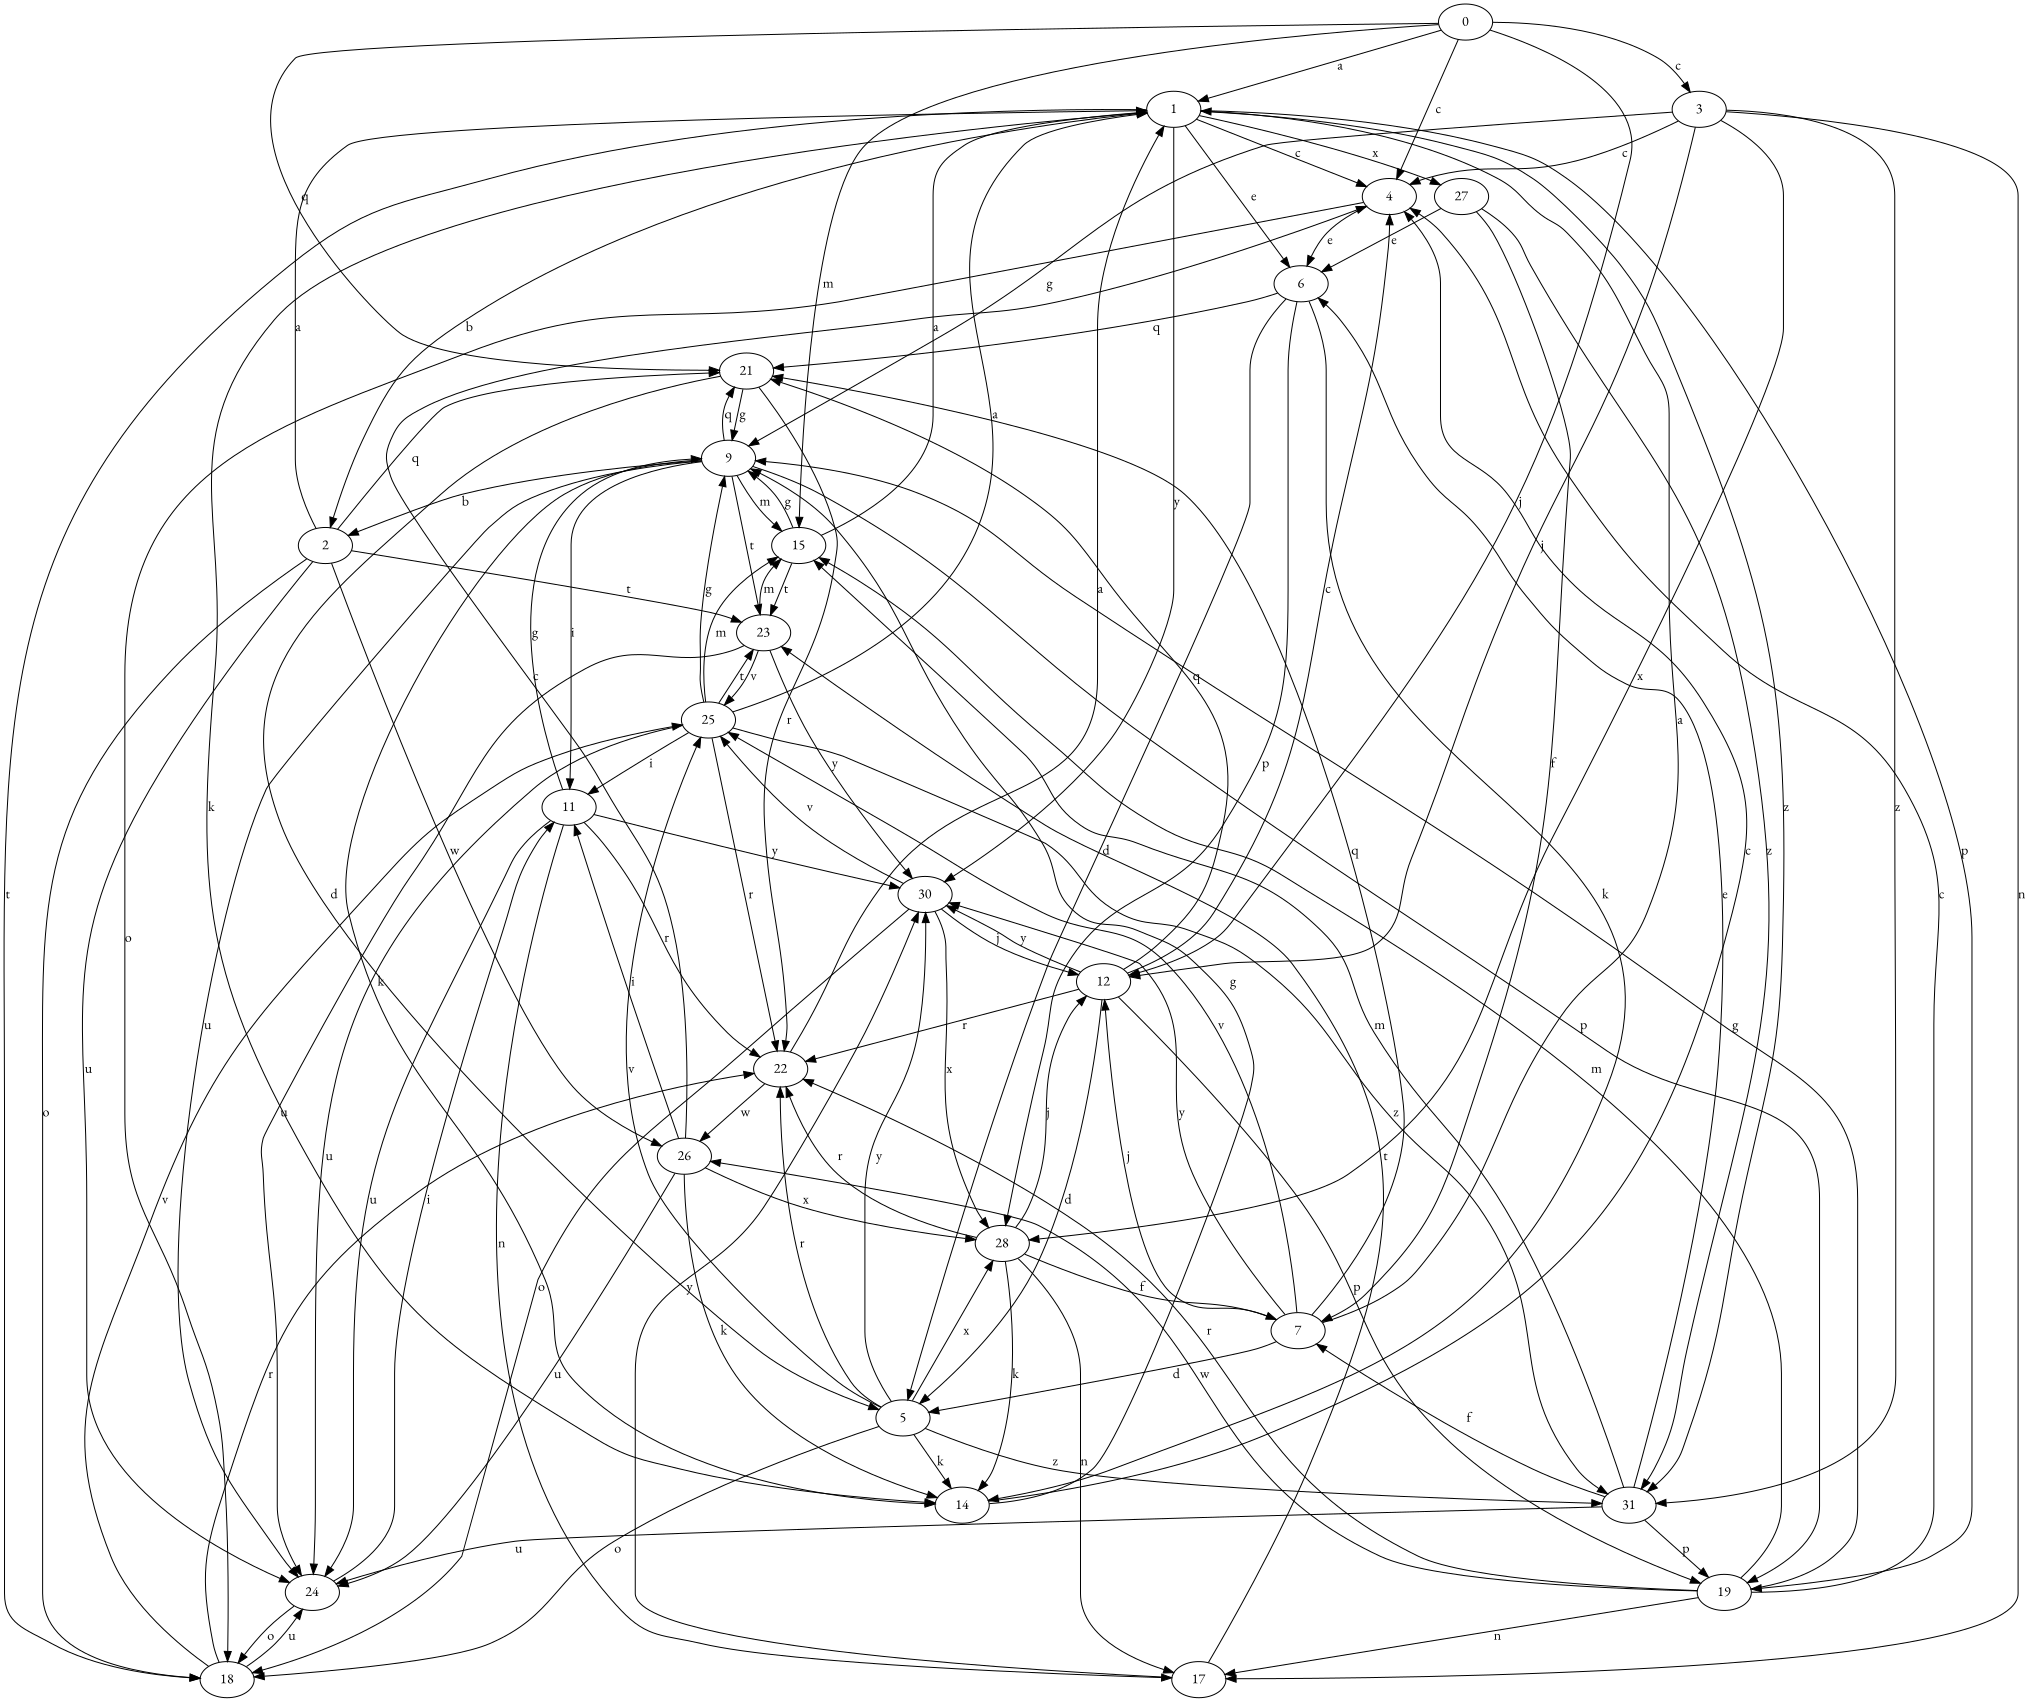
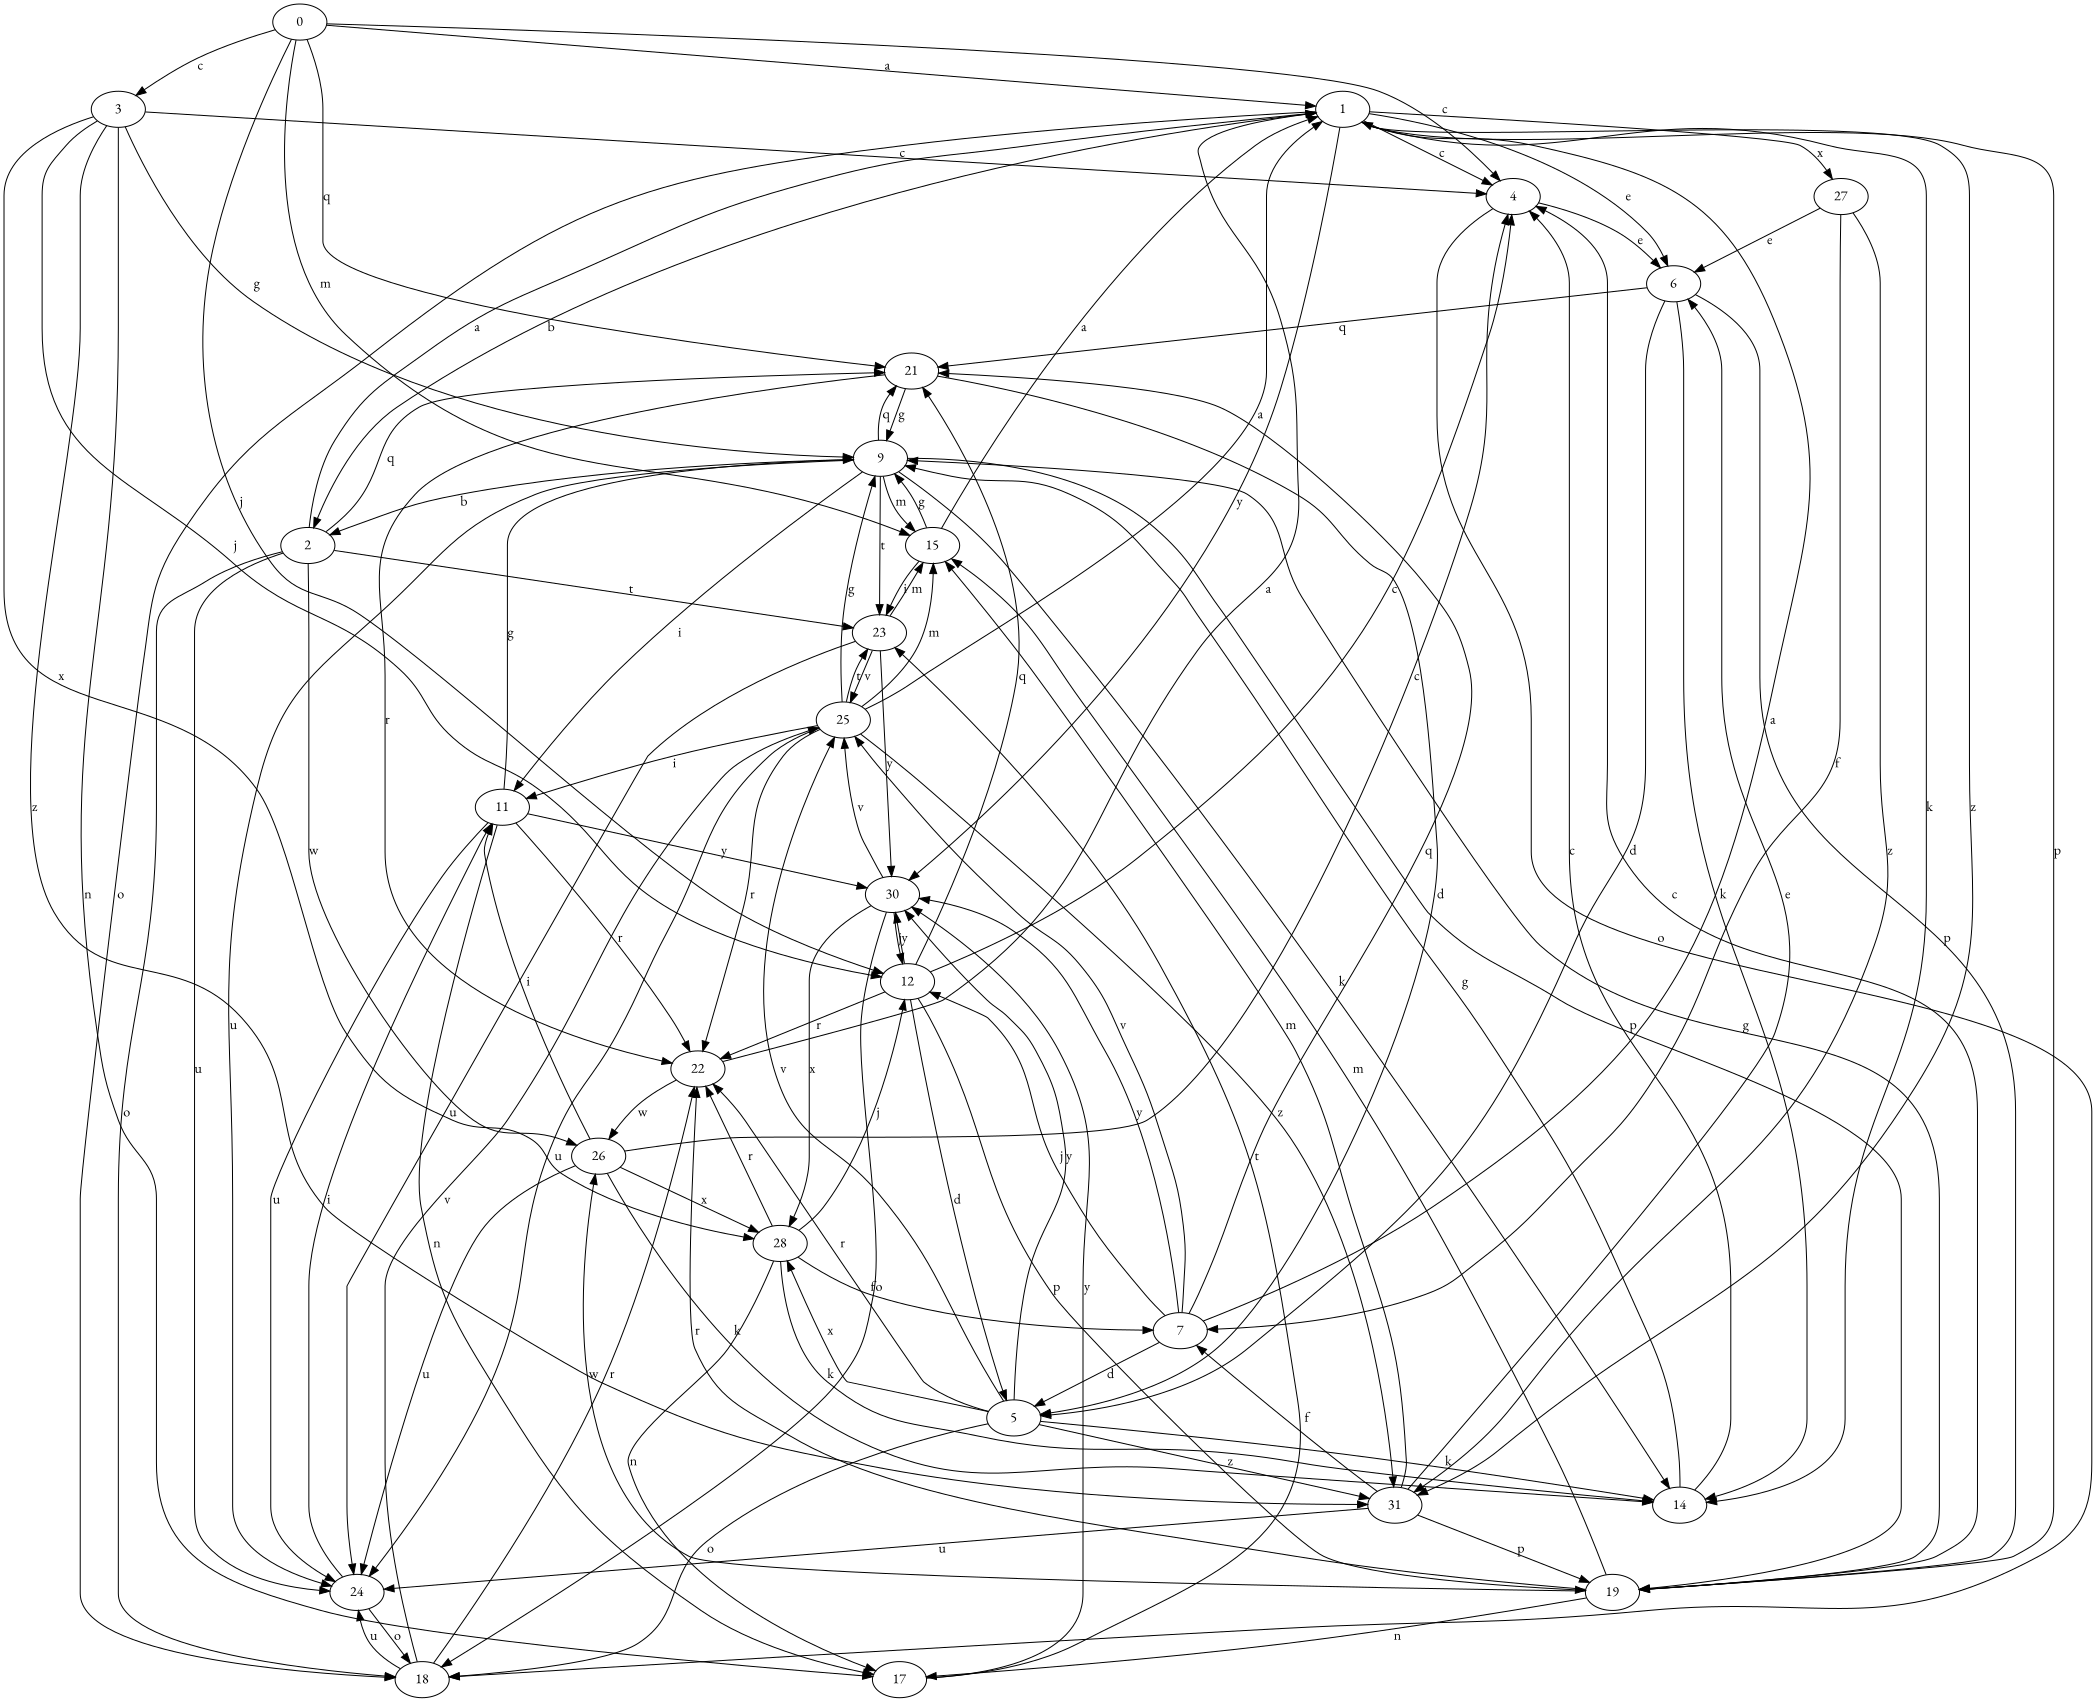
(786, 589) -> (906, 589)
(1252, 774) -> (2005, 1043)
(8, 894) -> (121, 894)
